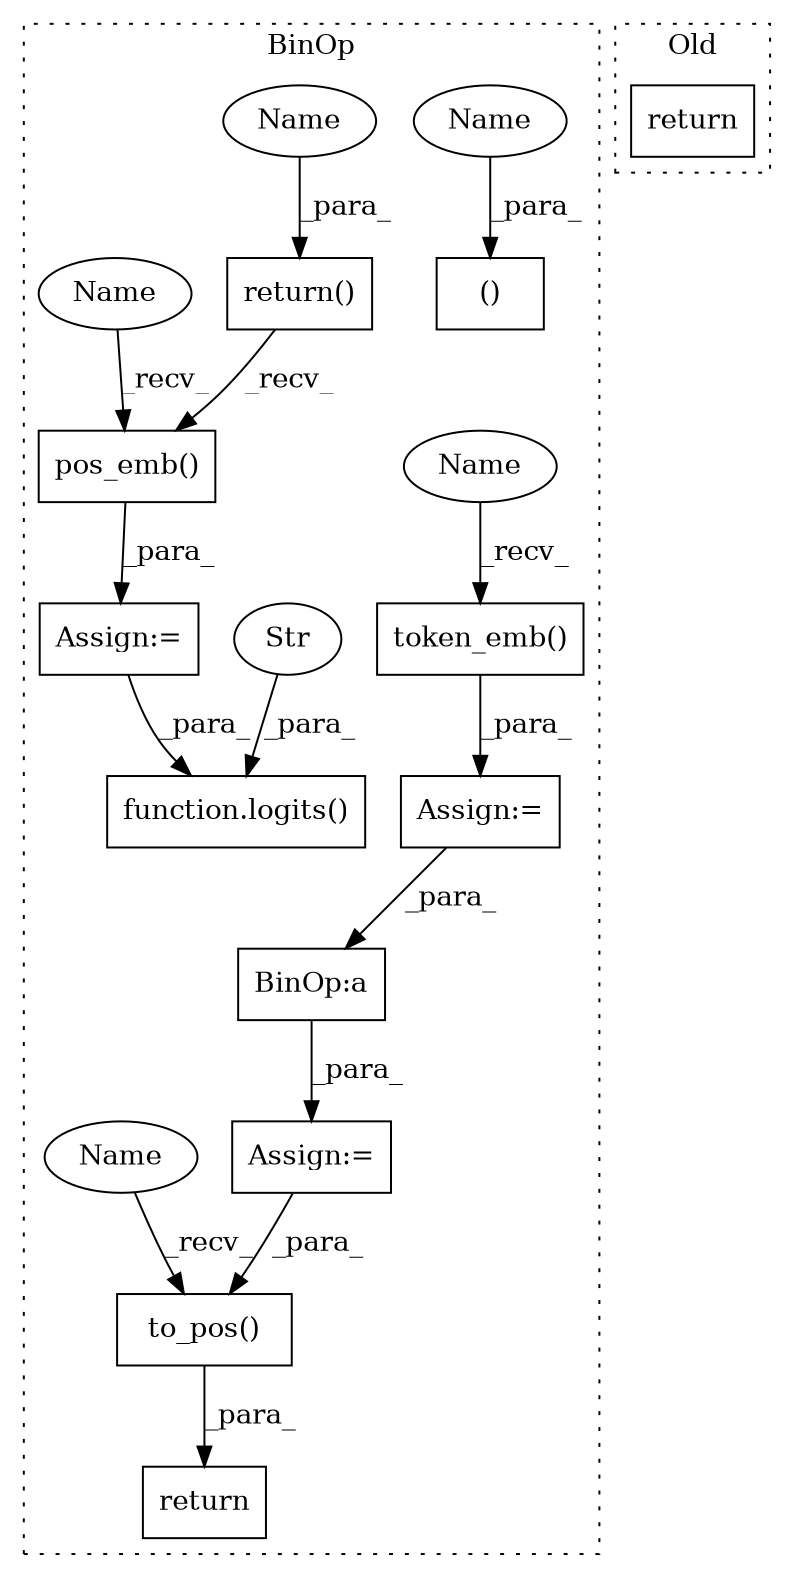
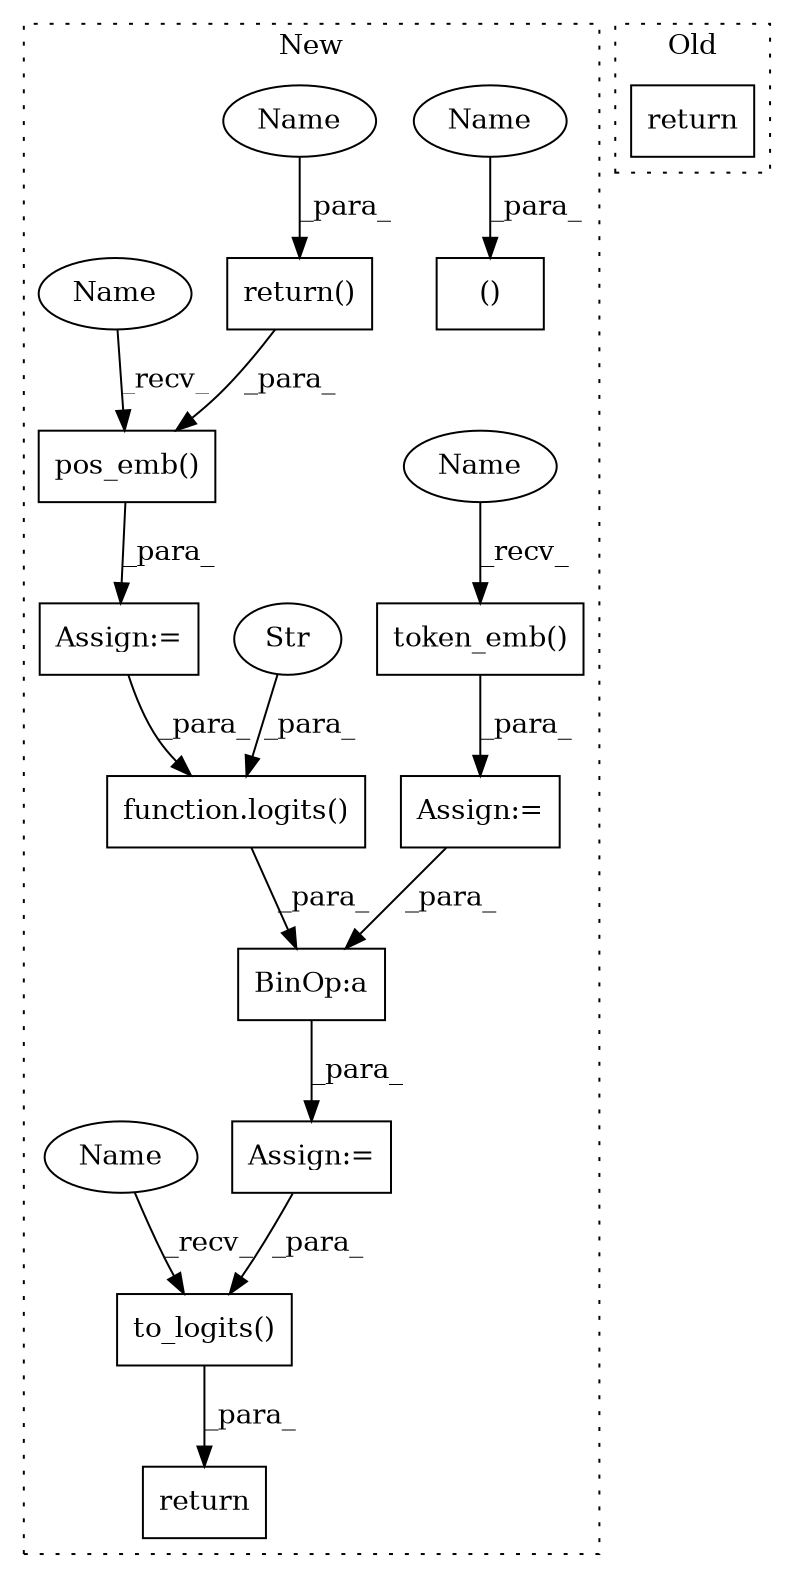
(312, 47) -> (312, 47)
(290, 380) -> (290, 380)
none -> (270, 889)
(204, 1330) -> (204, 1330)
